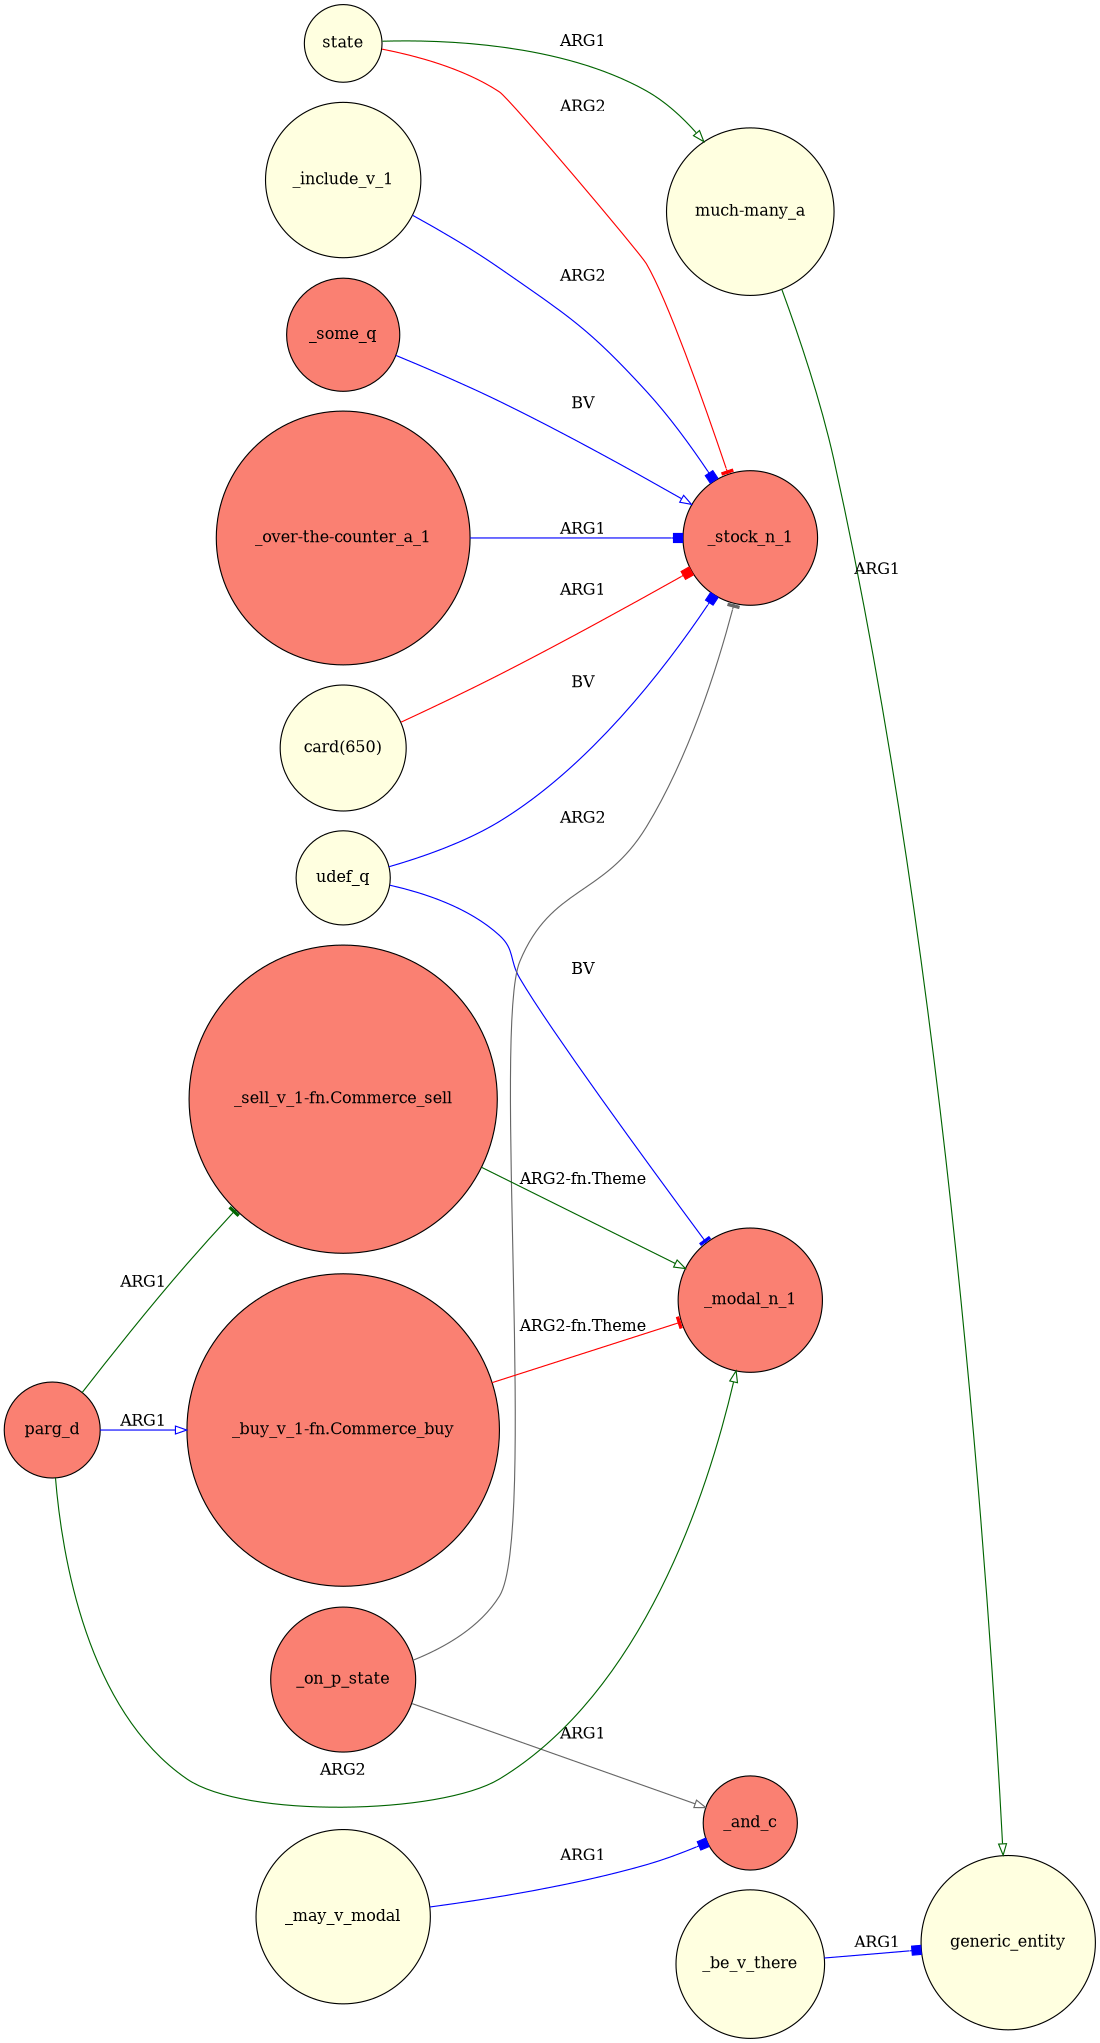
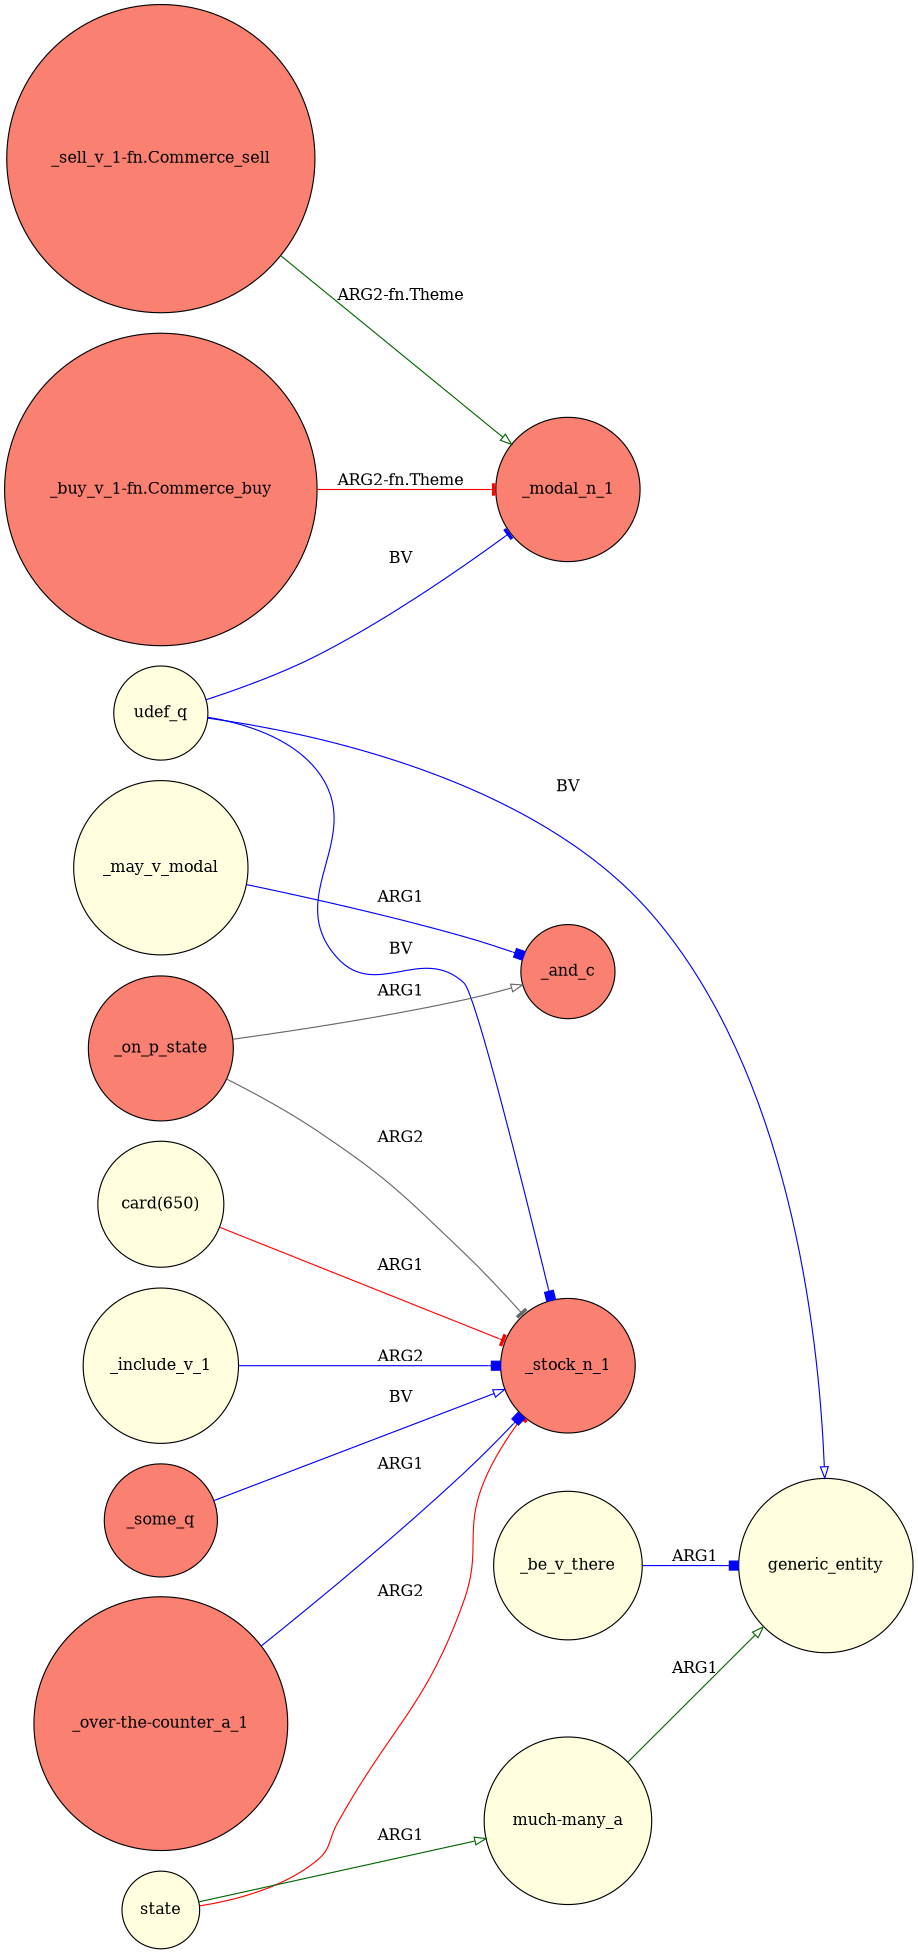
(543, 652) -> (360, 1283)
none -> (679, 952)
(52, 1430) -> none
